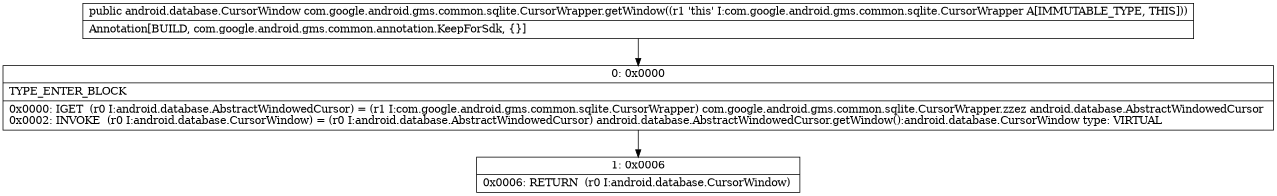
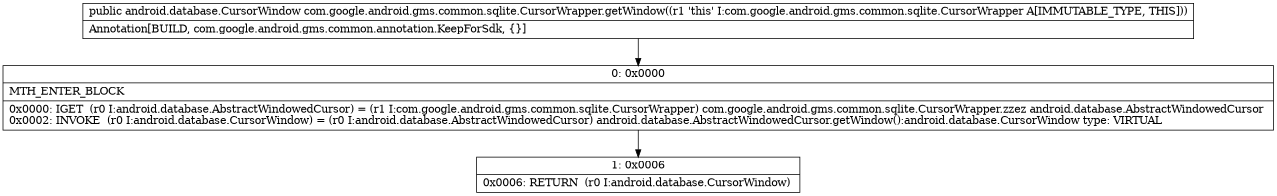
(68, 92) -> (67, 92)
